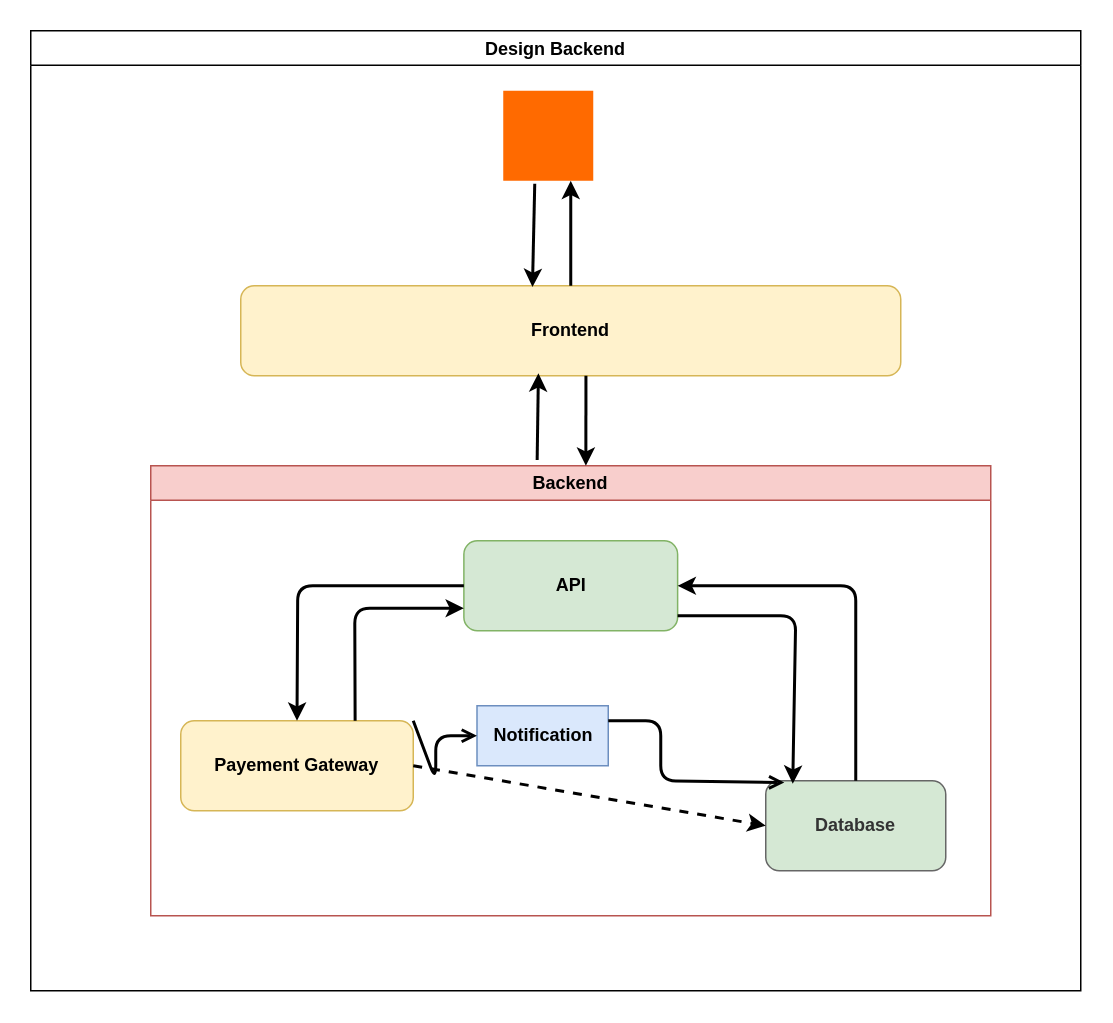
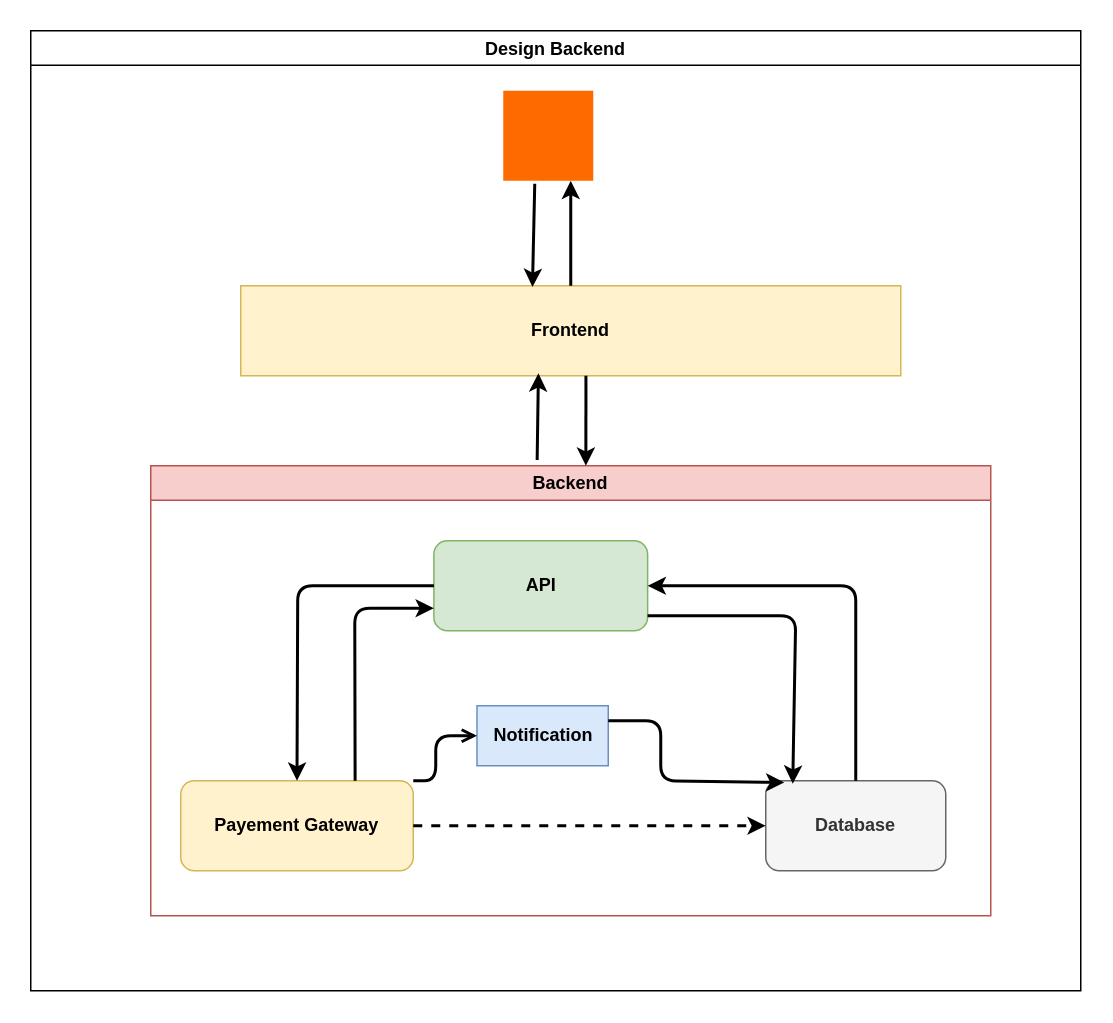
(571, 331) -> (571, 331)
(571, 586) -> (541, 586)
(297, 766) -> (297, 826)
(771, 782) -> (769, 782)
(856, 826) -> (856, 826)
